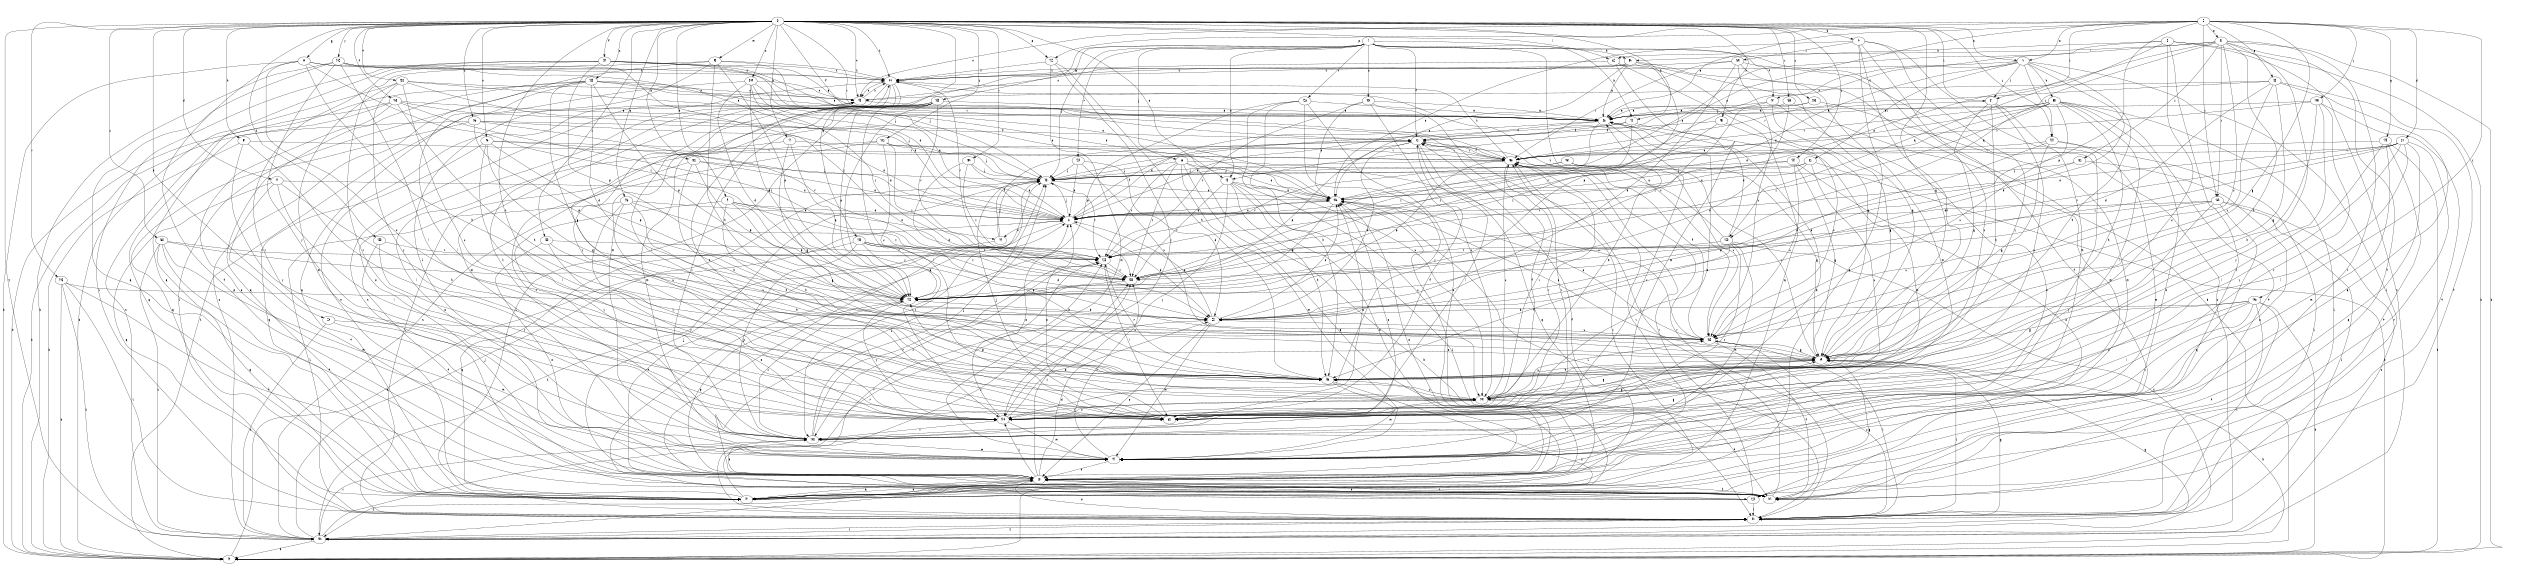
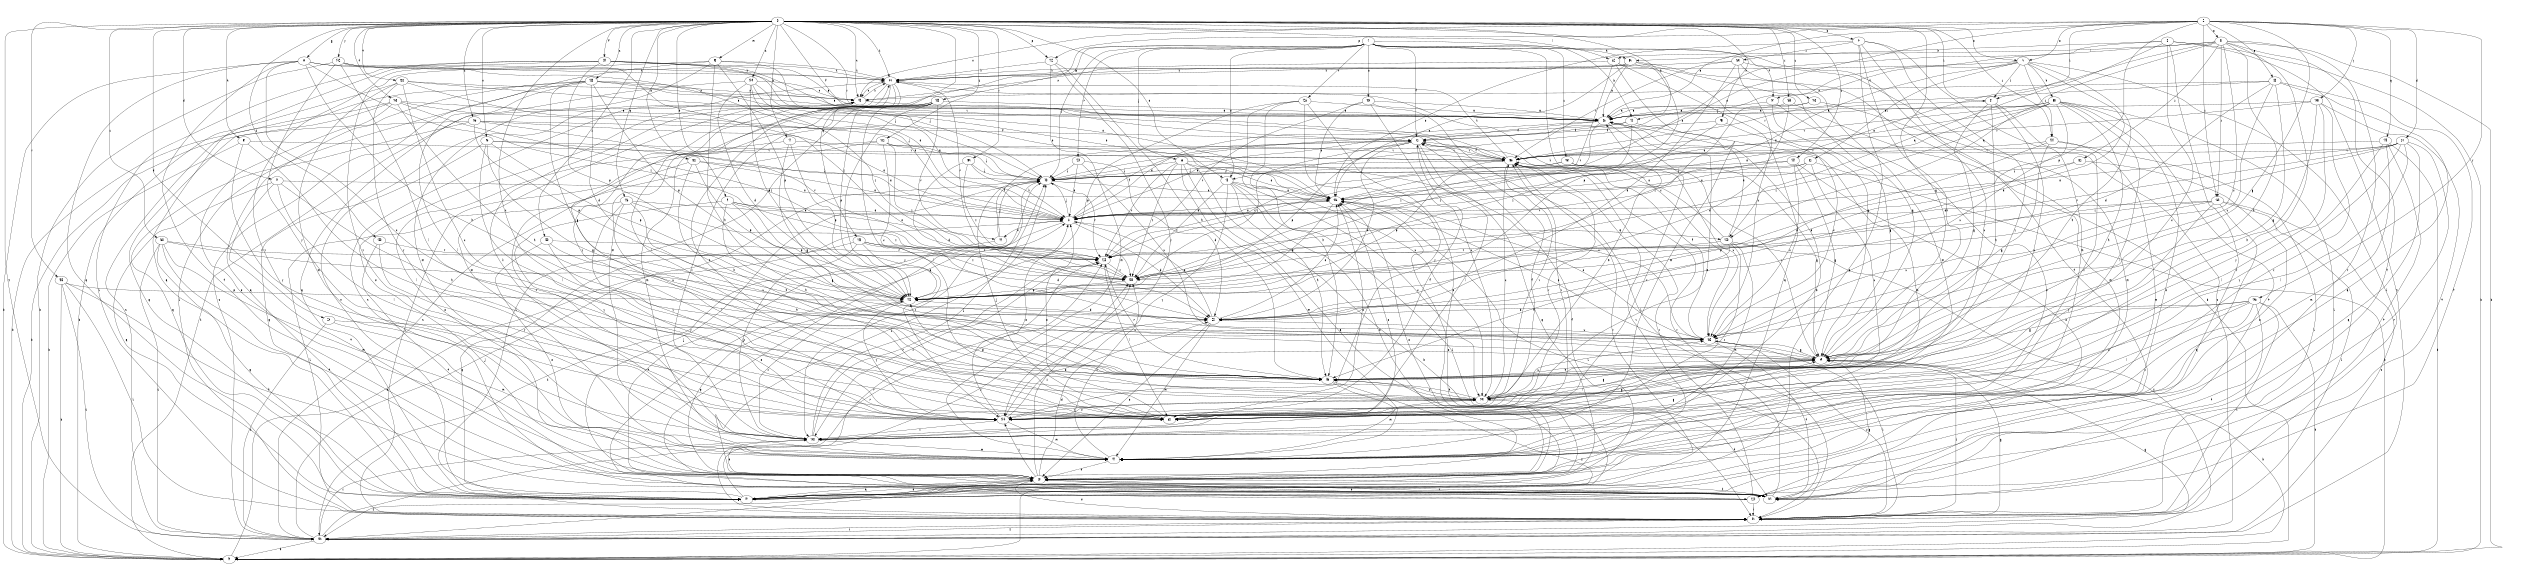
none -> (1554, 51)
(751, 81) -> (751, 81)
(1814, 101) -> (1814, 101)
none -> (1256, 184)
(1029, 191) -> (1029, 191)
(1479, 195) -> (1391, 179)
none -> (1364, 228)
(423, 260) -> (423, 260)
(61, 280) -> (61, 280)
(1057, 305) -> (1417, 386)
(248, 358) -> (222, 395)
